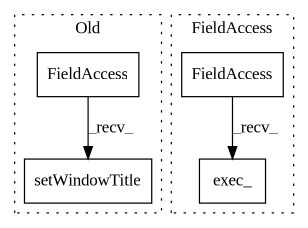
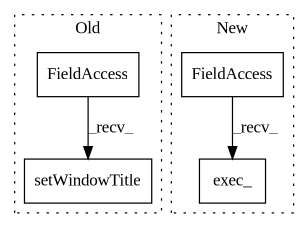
(232, 29) -> (232, 29)
